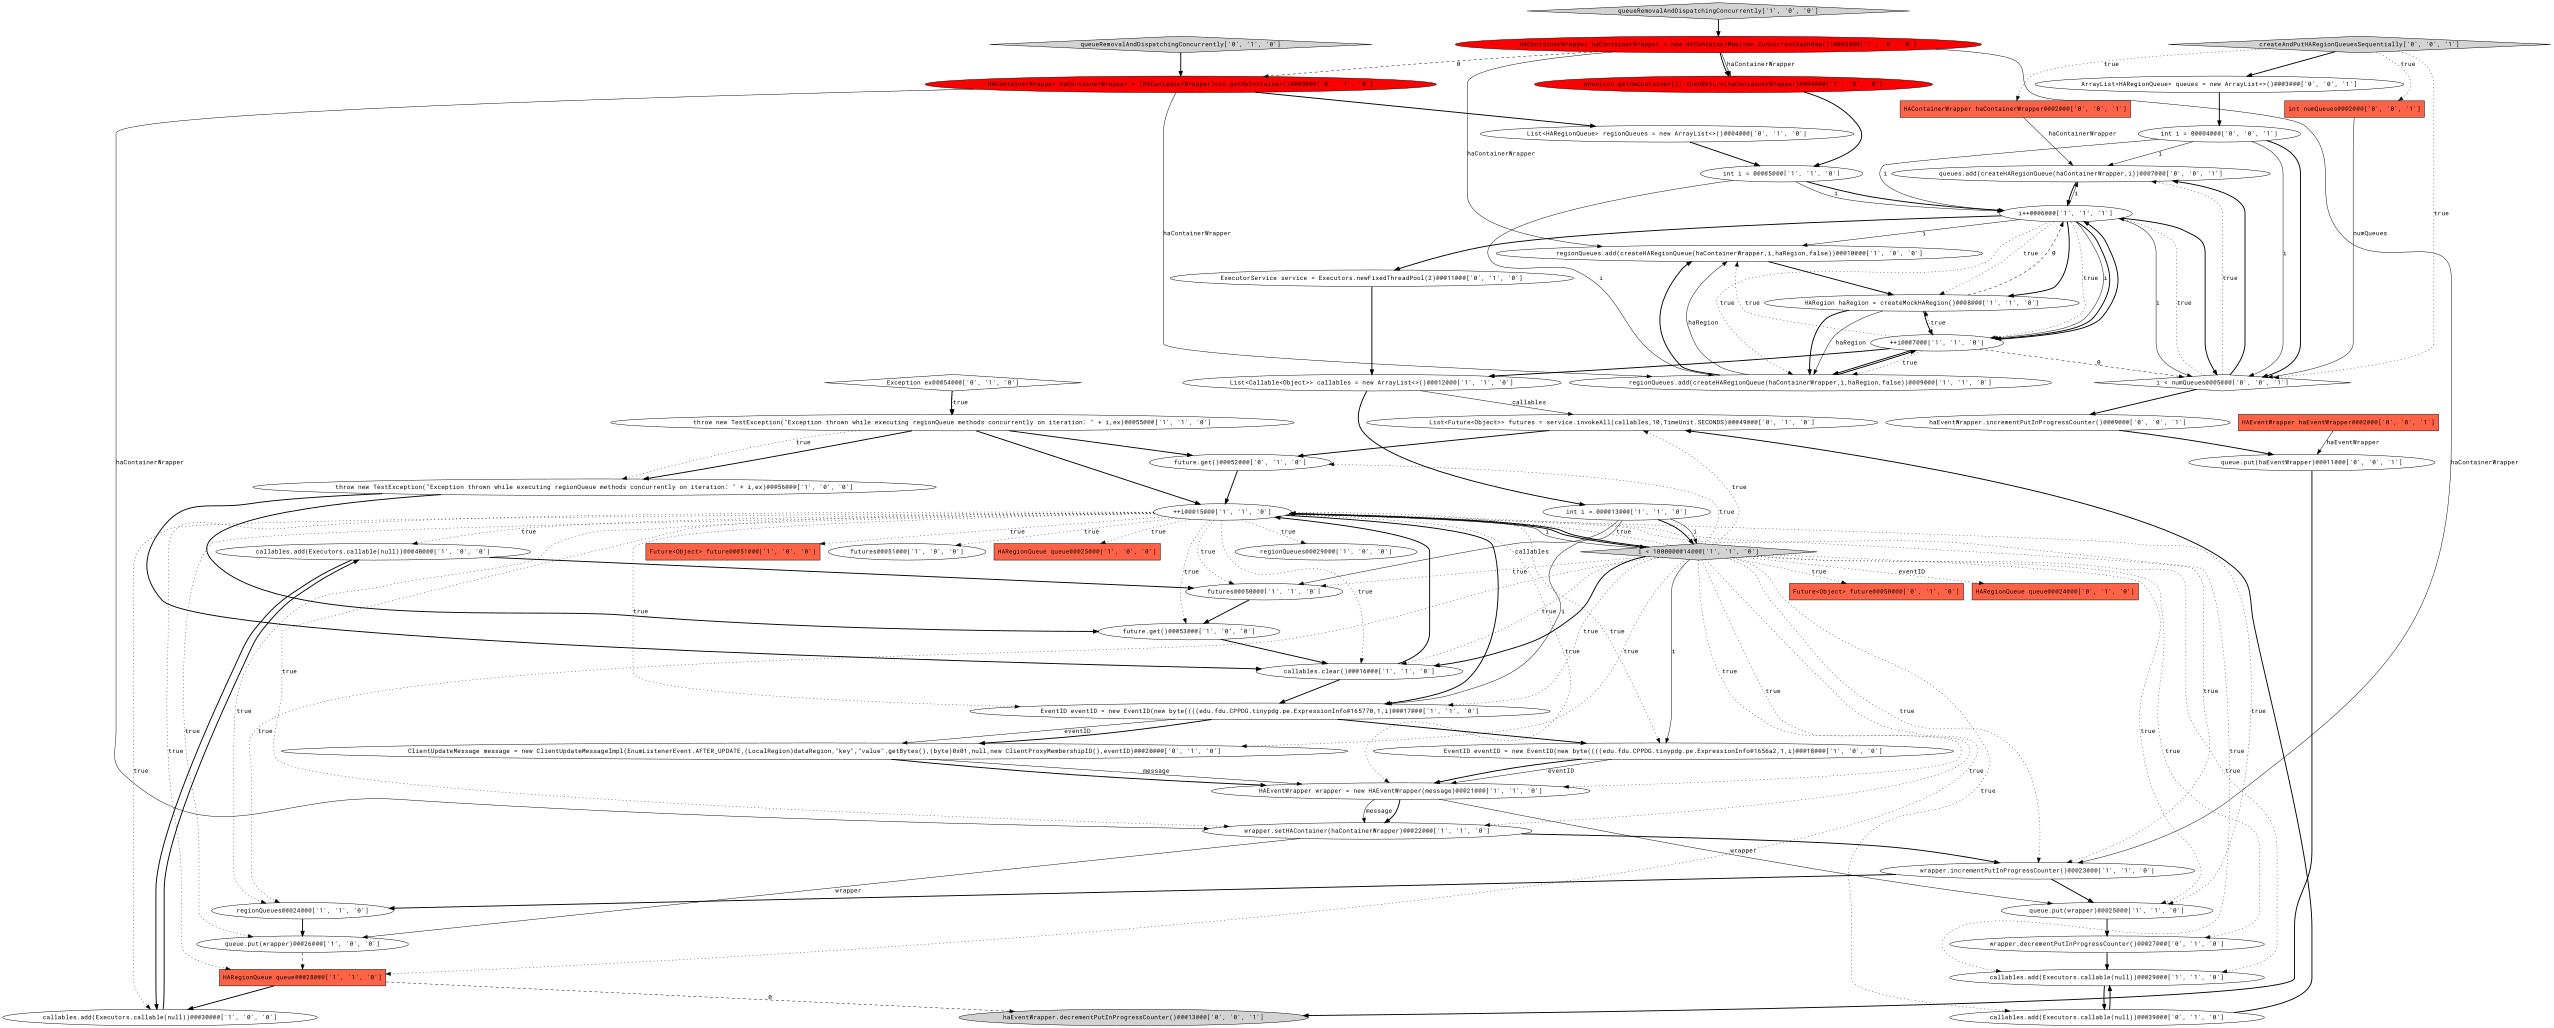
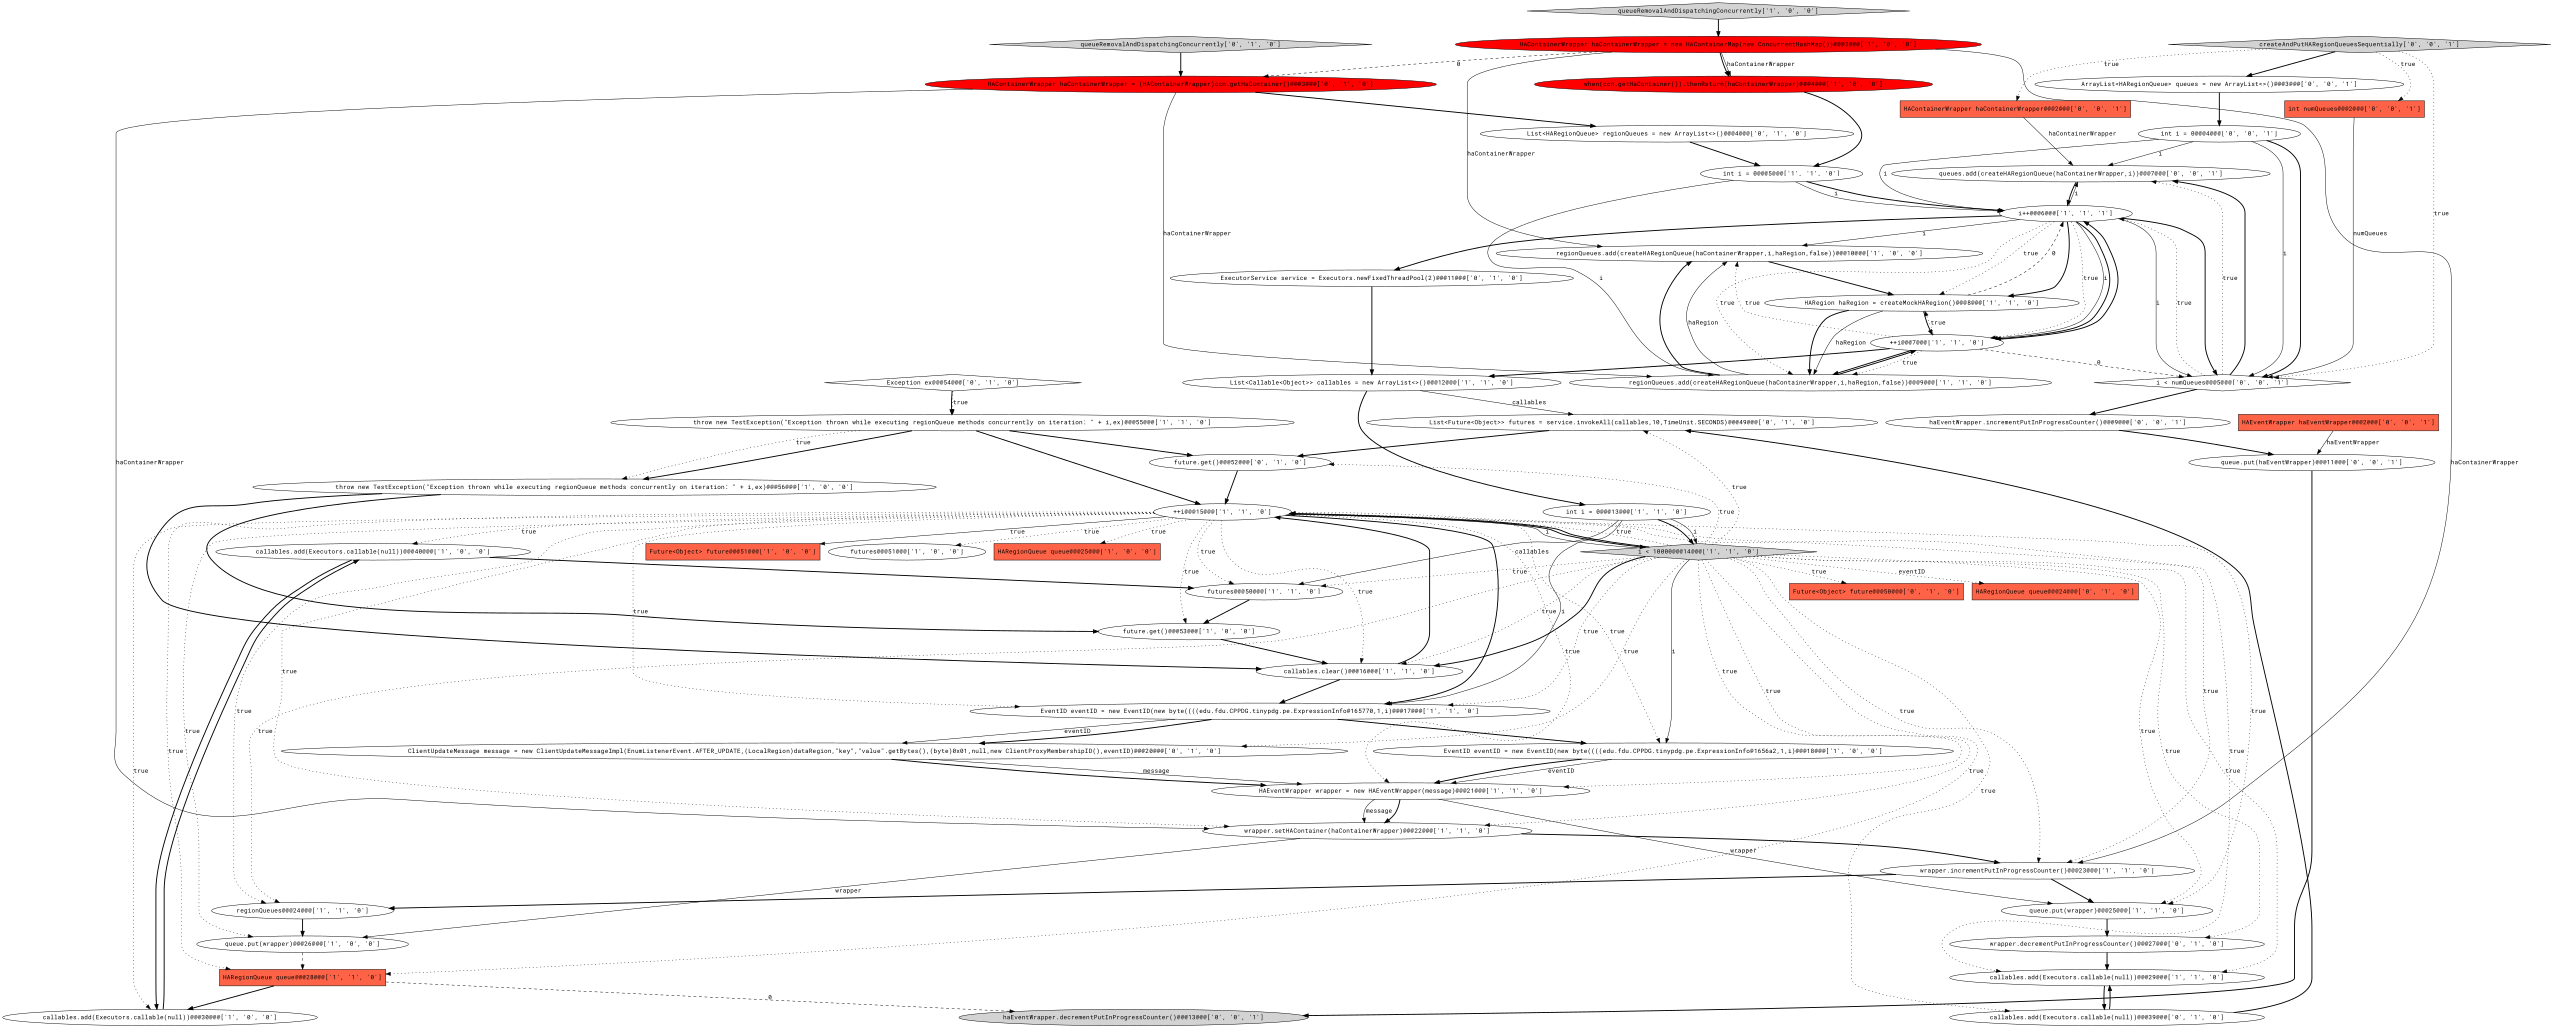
(995, 530) -> (995, 530)
(1326, 552) -> none
